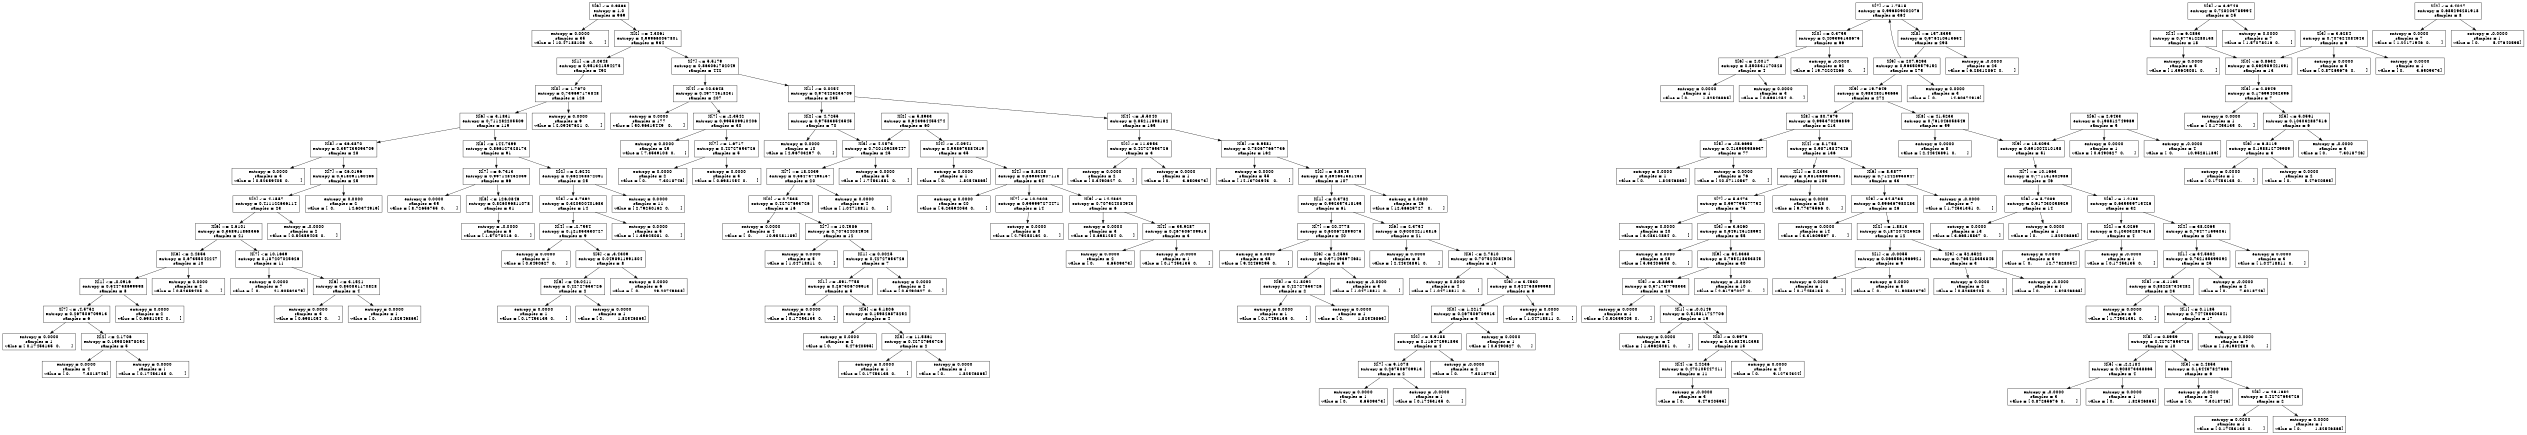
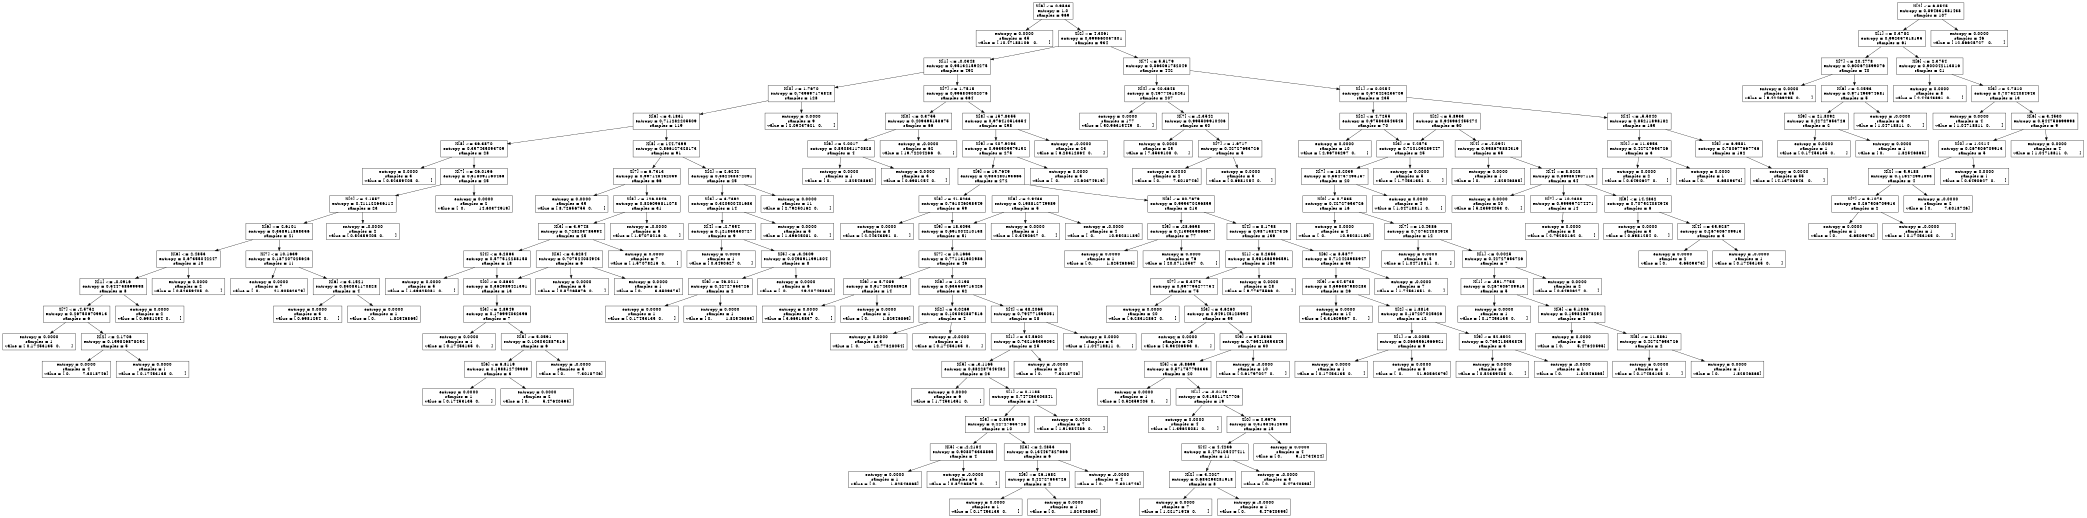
(1893, 41) -> (957, 78)
(1292, 162) -> none
none -> (611, 217)
none -> (1209, 464)
